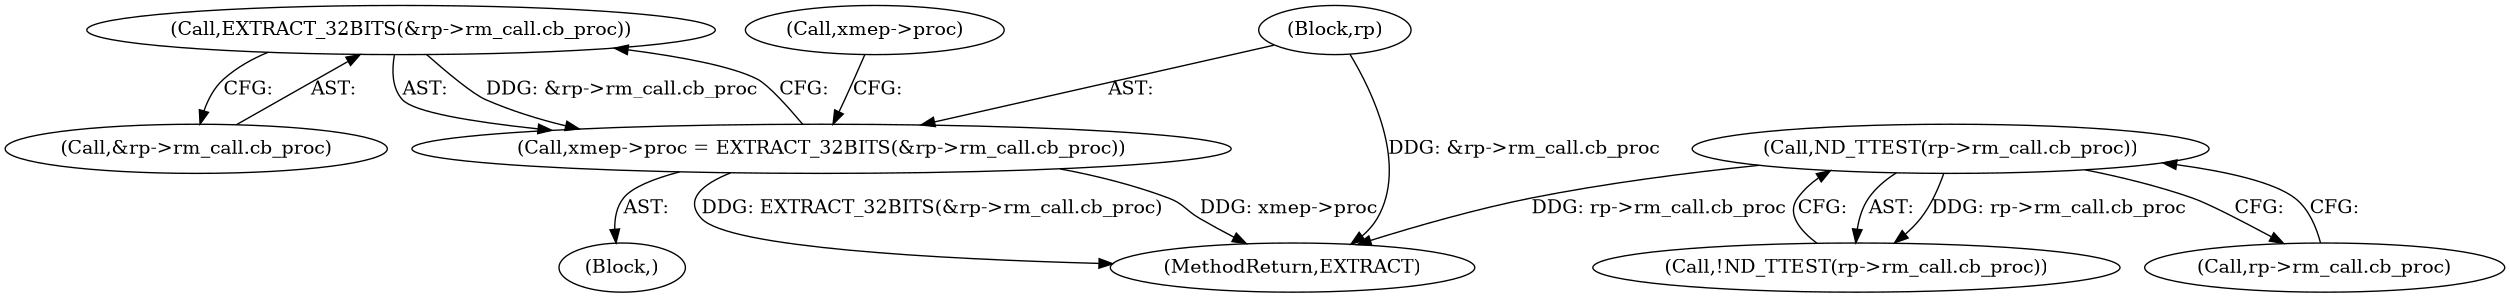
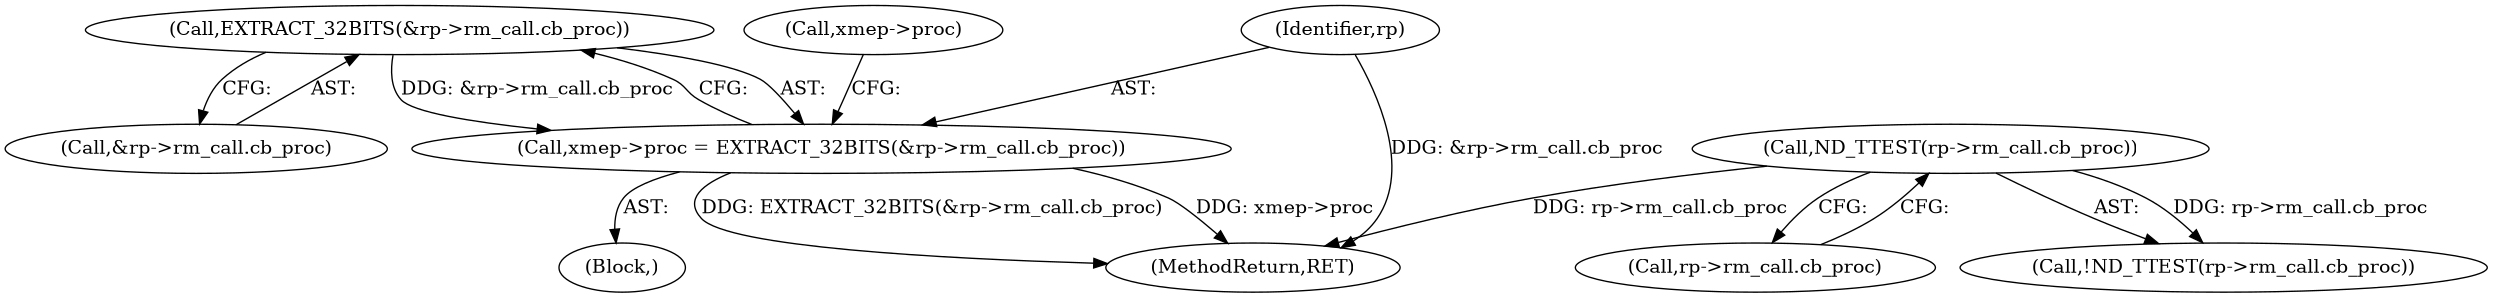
(1335, 30) -> (1340, 30)
(1793, 210) -> none
(1293, 268) -> (1253, 268)
